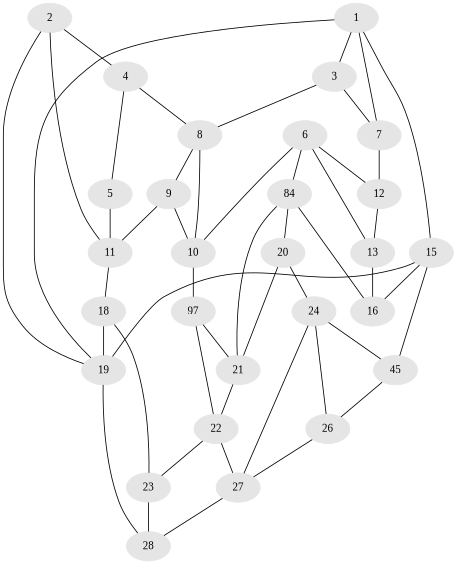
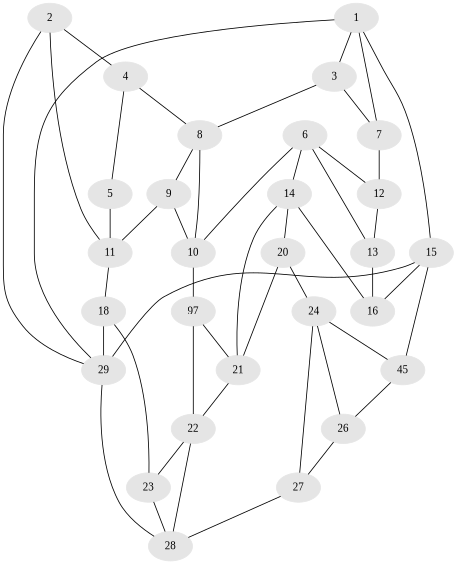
(289, 194) -> (289, 194)
(104, 370) -> (104, 370)
(227, 458) -> (182, 488)
